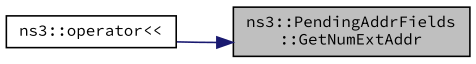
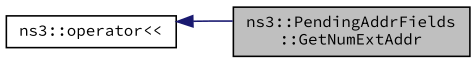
(197, 42) -> (213, 21)
